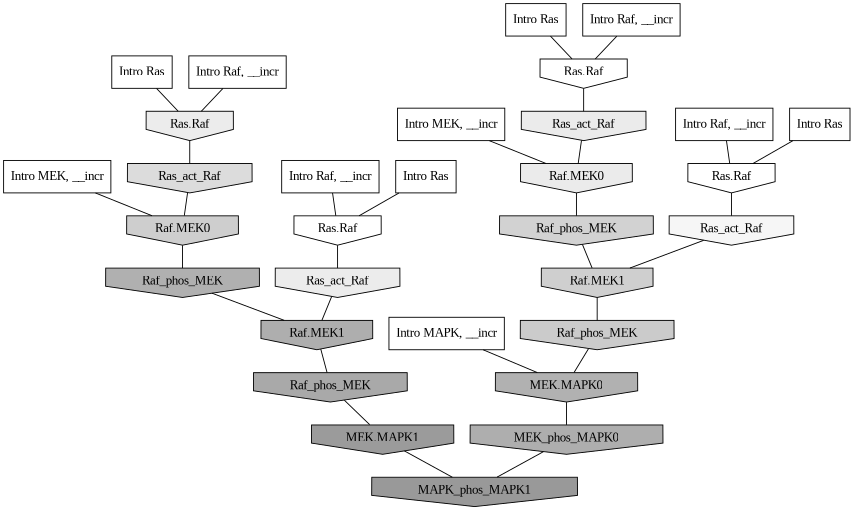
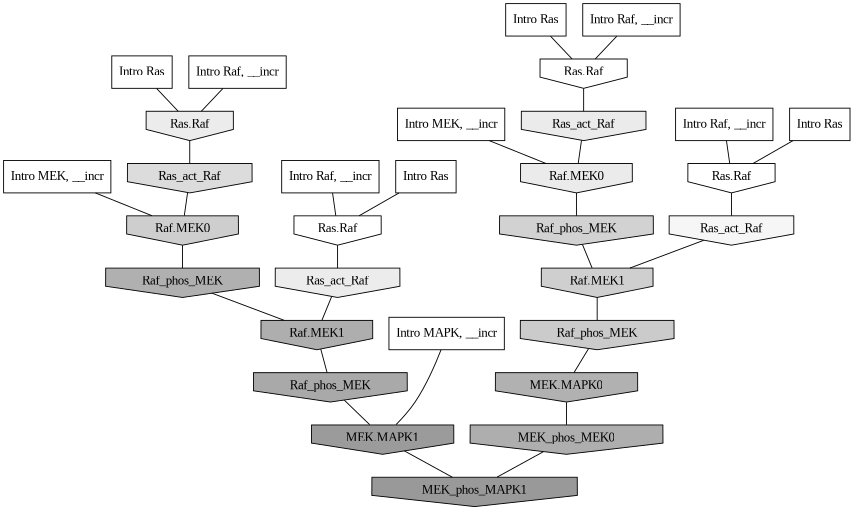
(510, 361) -> (423, 390)
(567, 438) -> (567, 438)
(475, 490) -> (475, 490)
